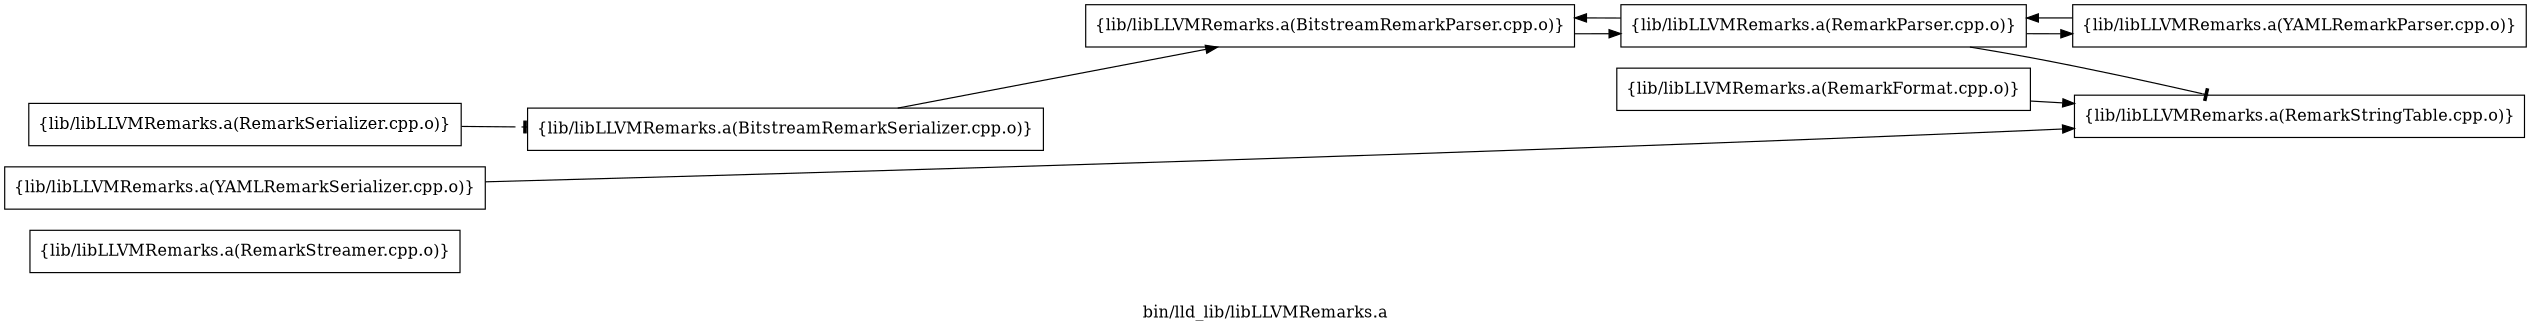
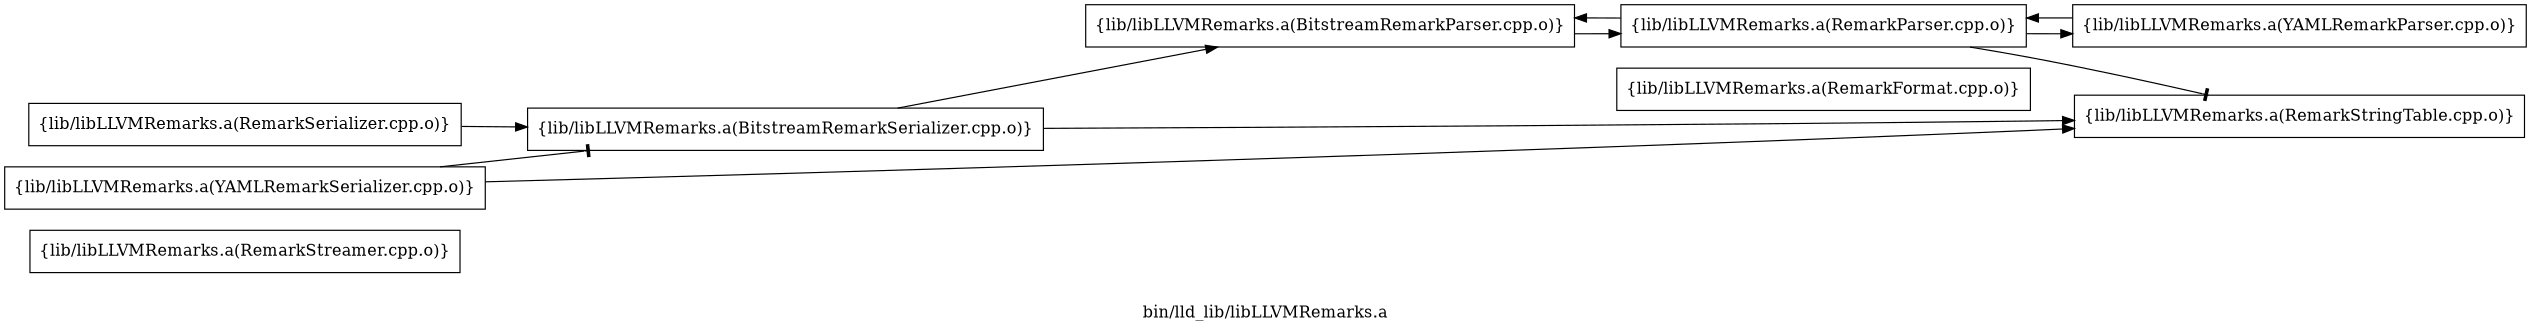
(2046, 102) -> (1553, 125)
(489, 127) -> (489, 127)
none -> (512, 159)
